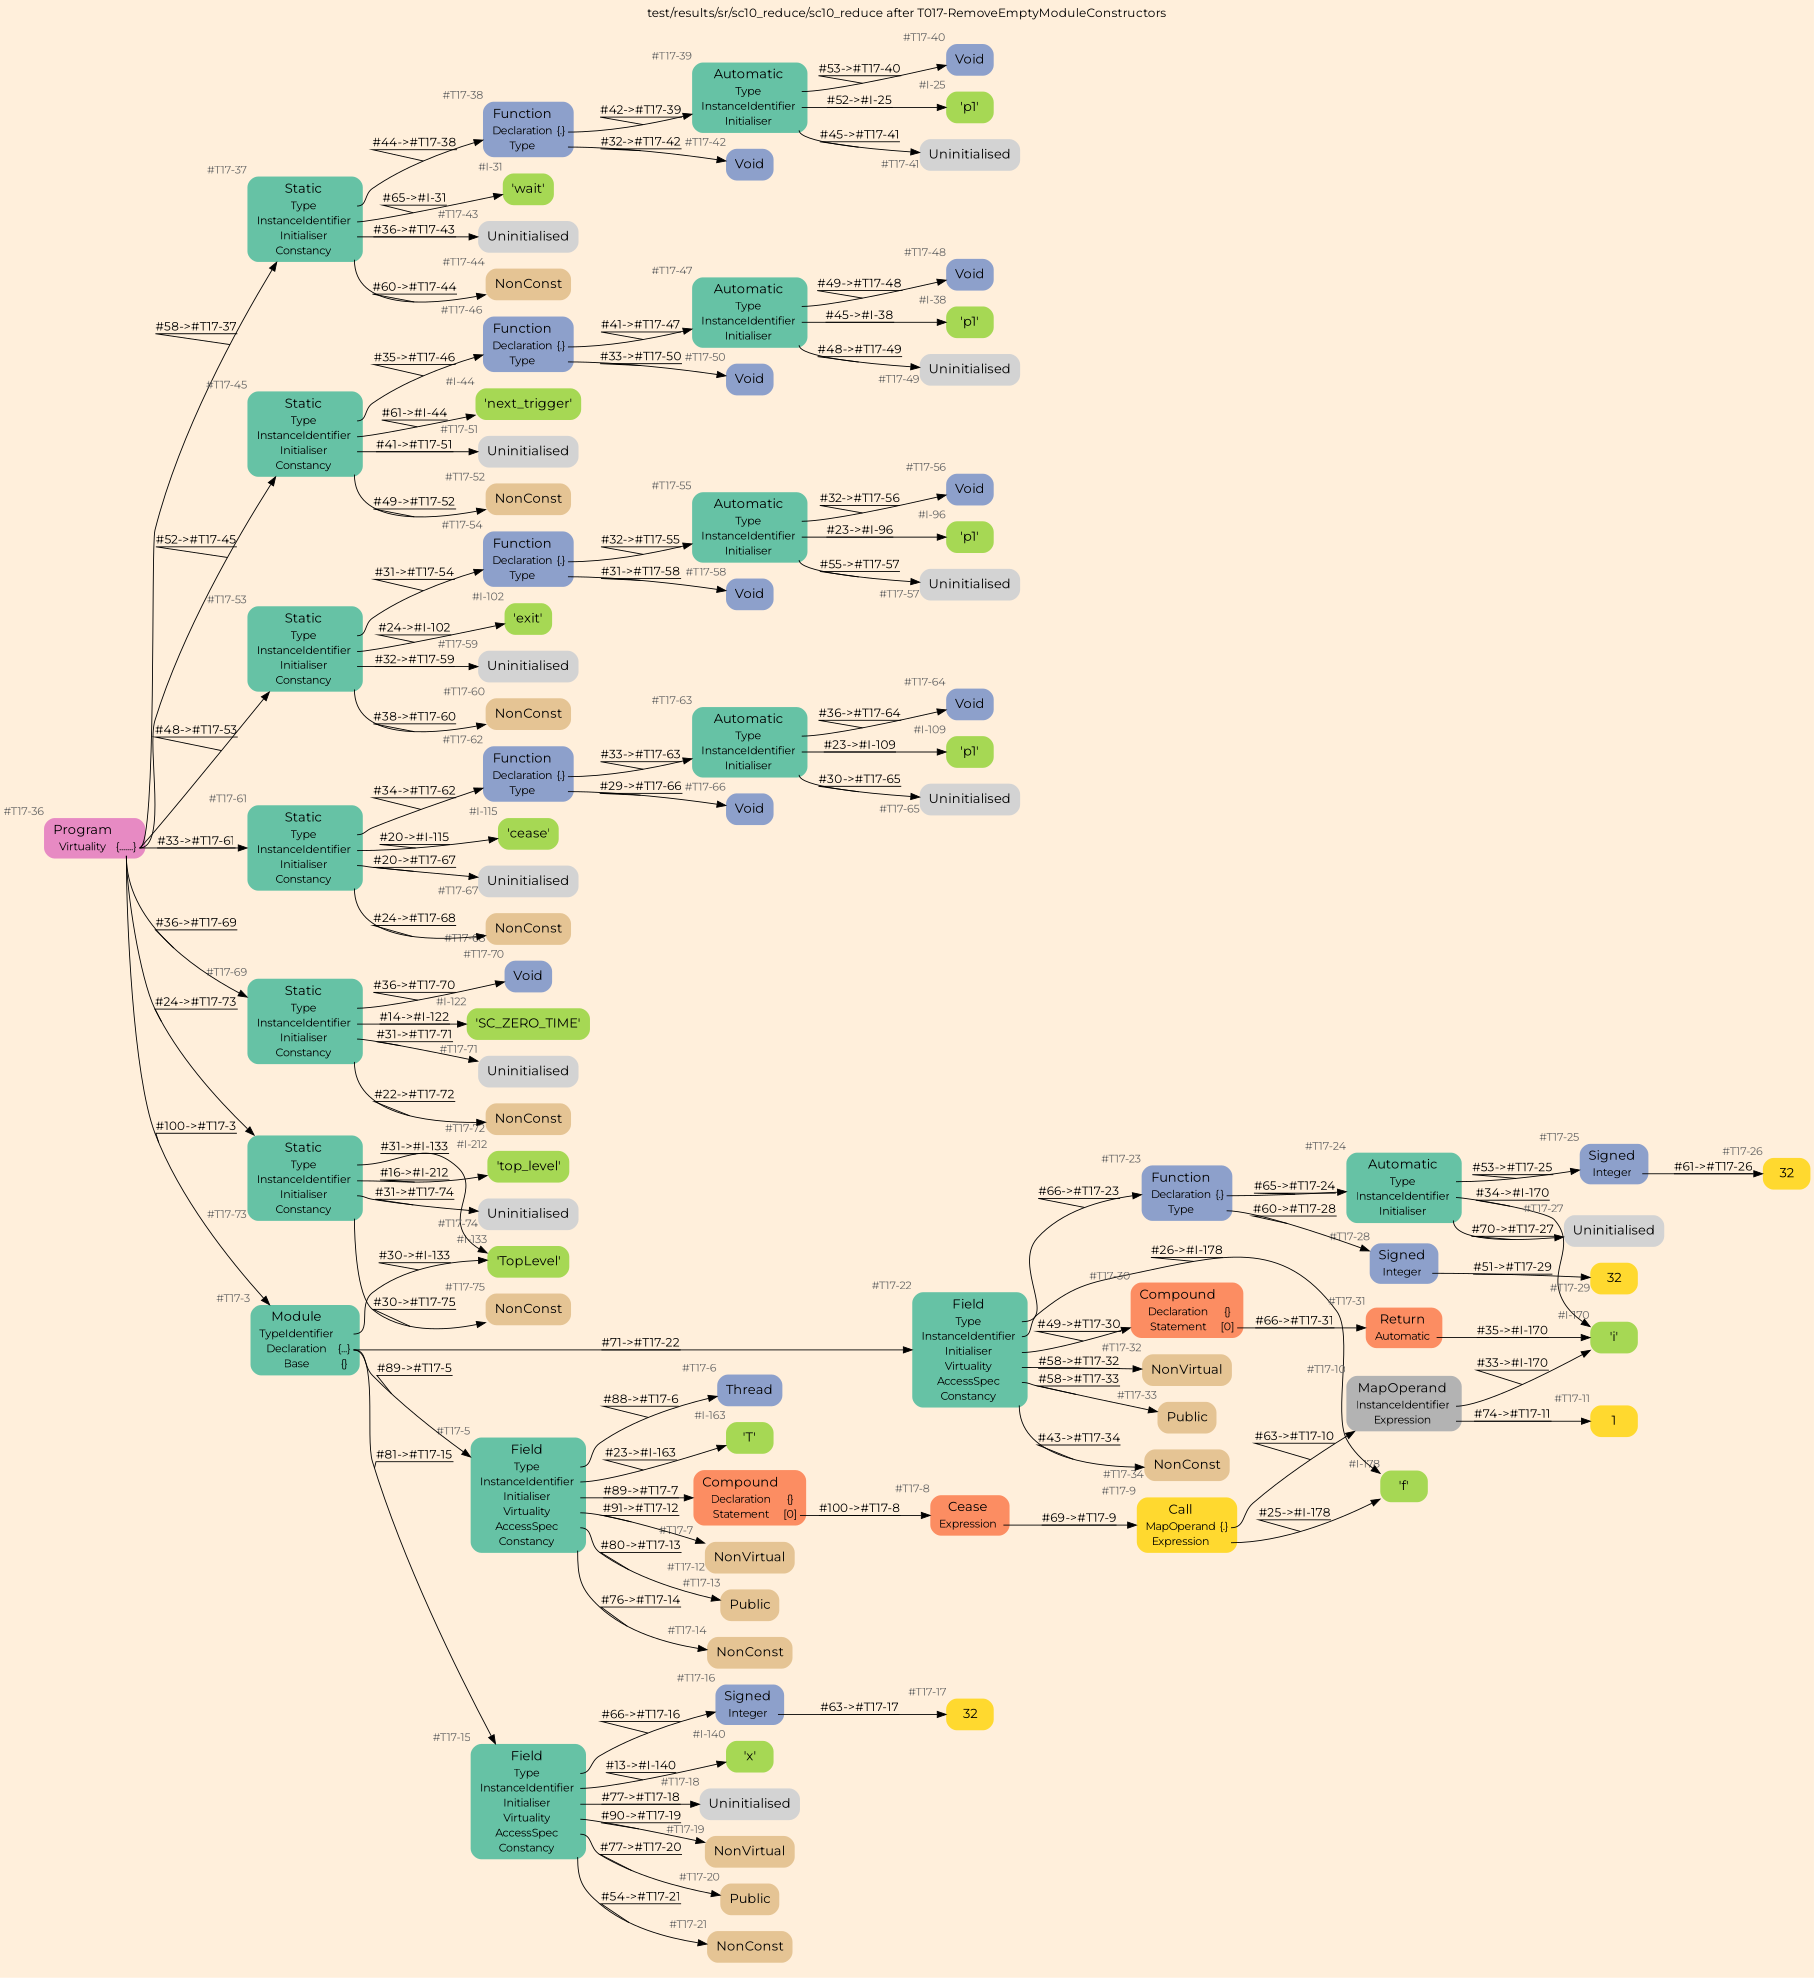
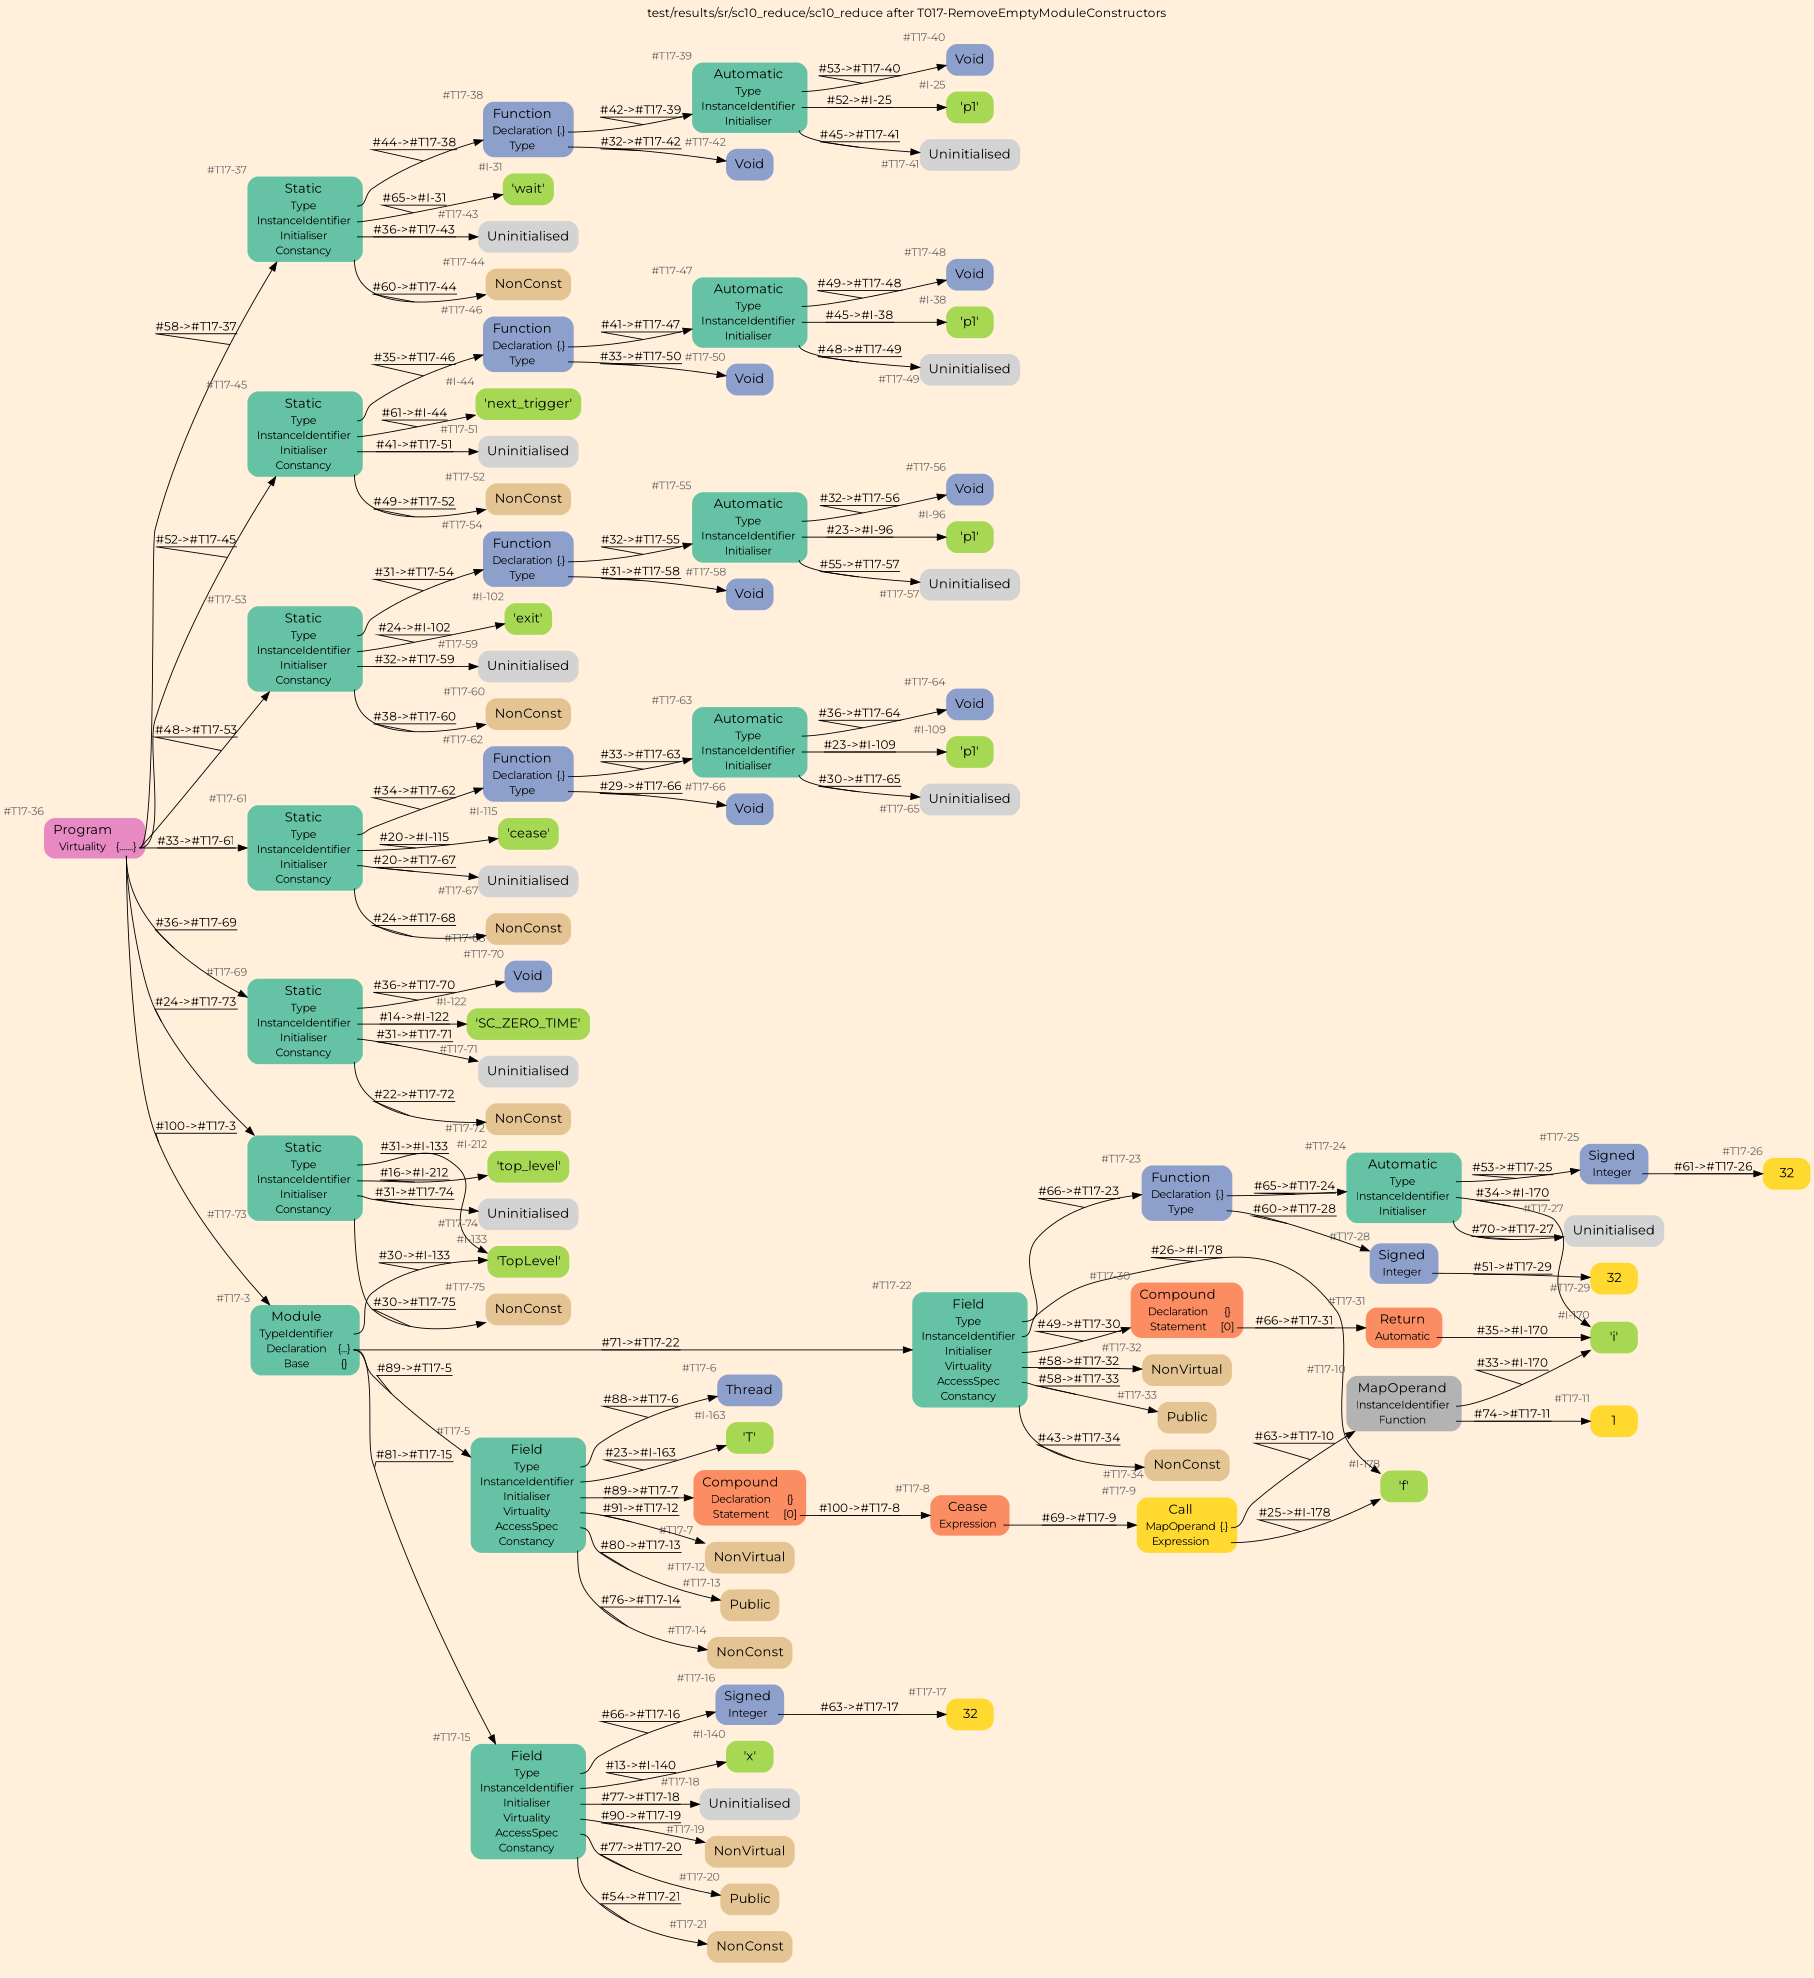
(1403, 1420) -> (1403, 1420)
